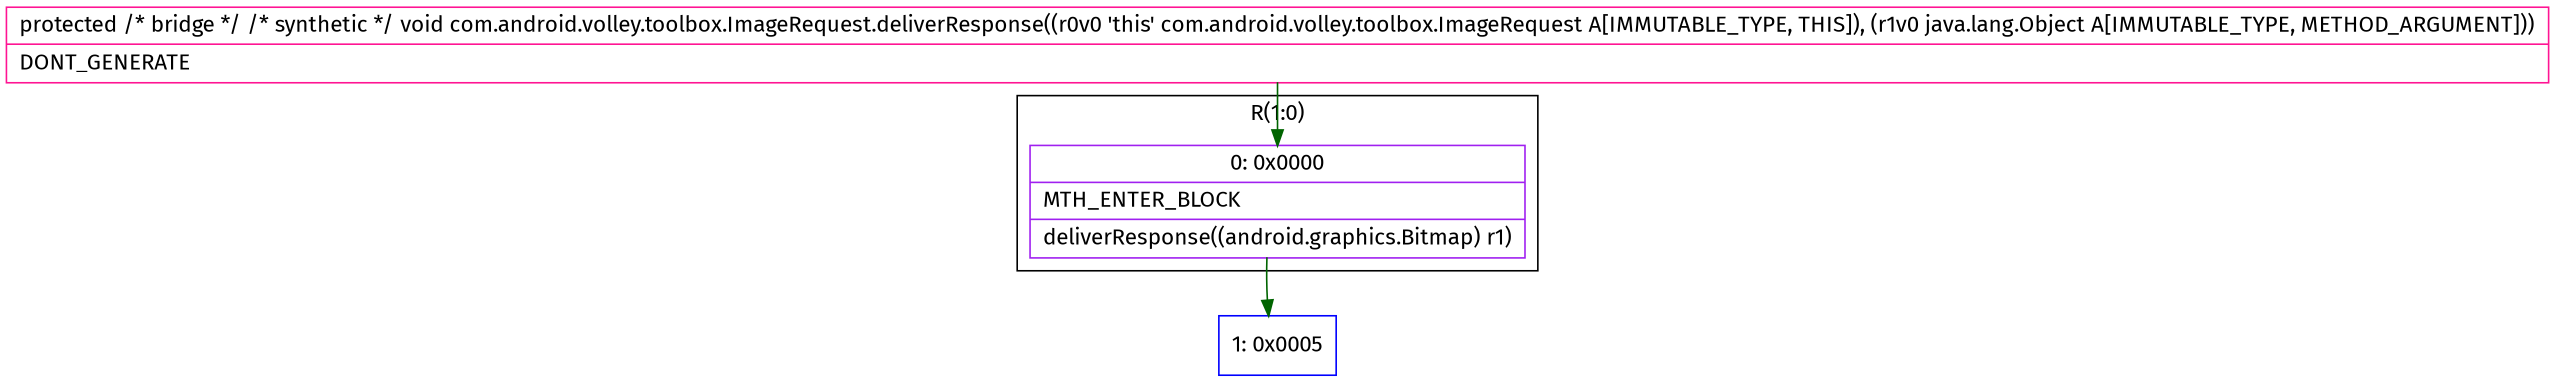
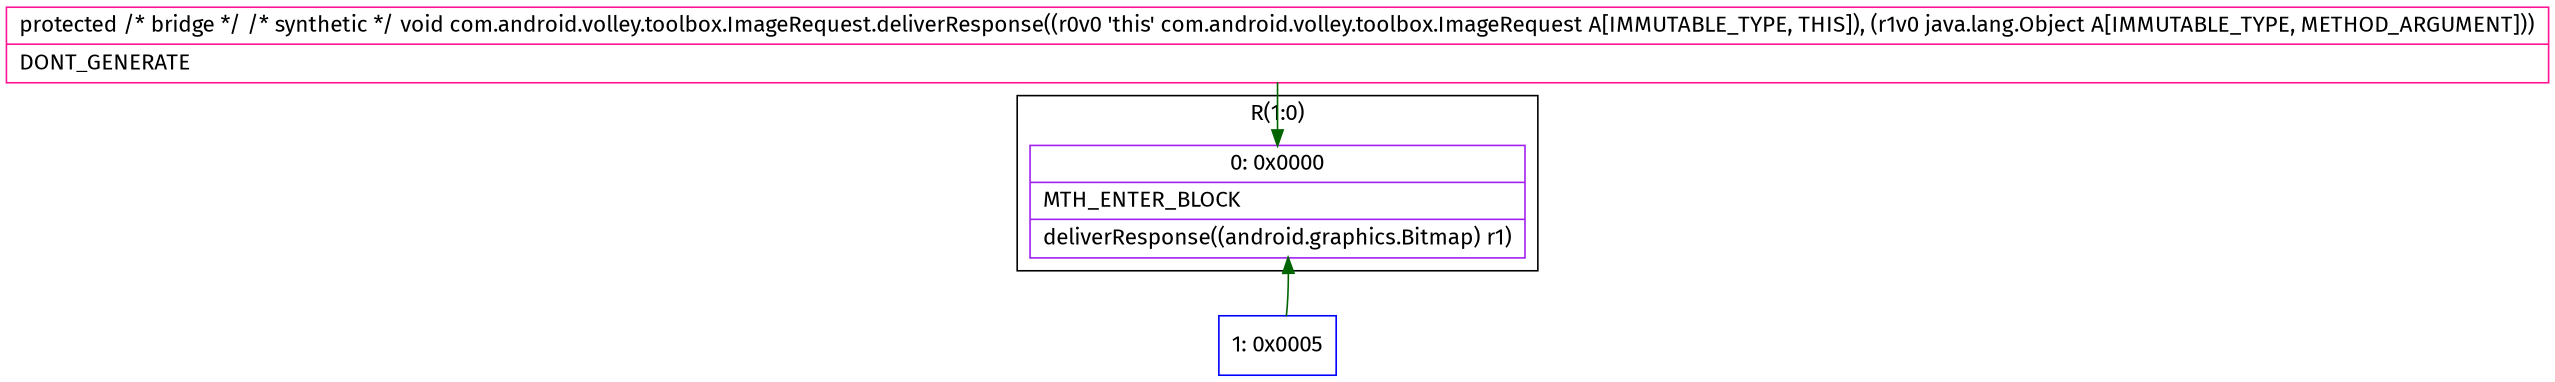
(1267, 281) -> (1288, 295)
